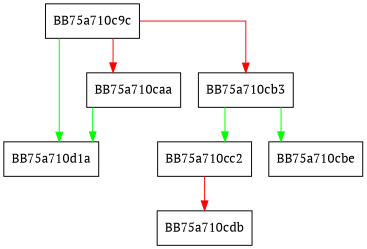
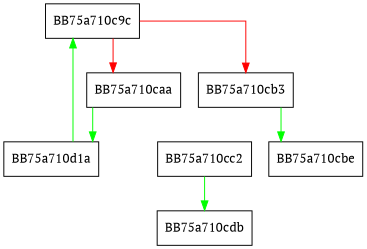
(59, 85) -> (73, 95)
(225, 120) -> none
(205, 189) -> (205, 189)
